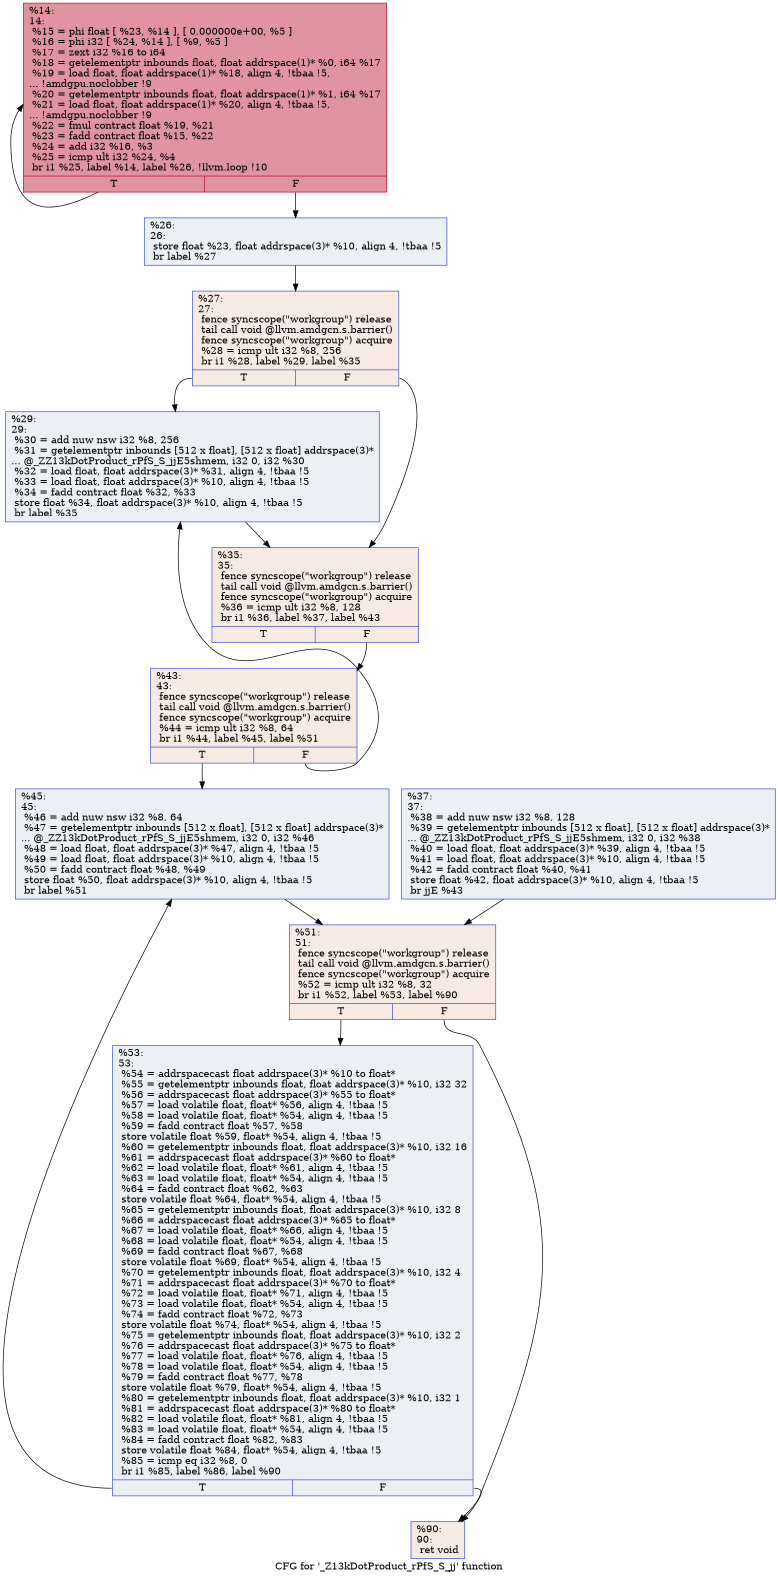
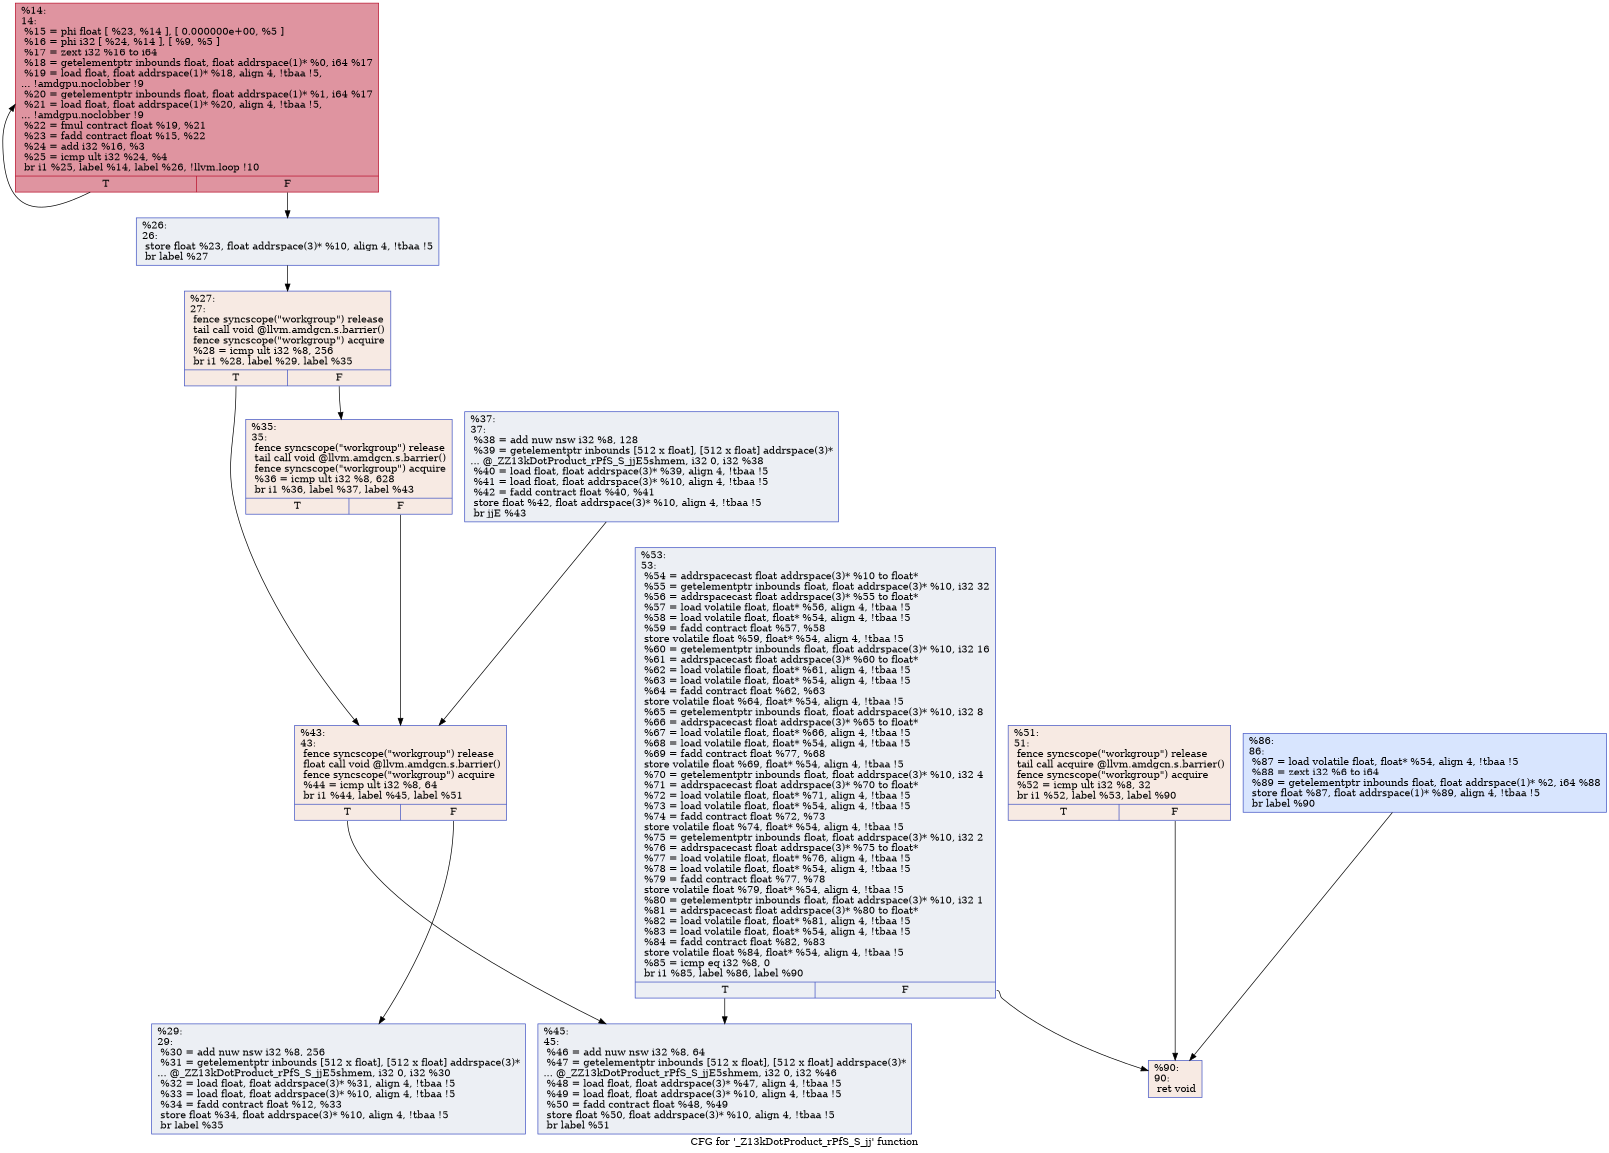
(177, 387) -> (256, 566)
(104, 493) -> (250, 1105)
(255, 532) -> none
(289, 608) -> (323, 479)
(254, 707) -> (401, 765)
none -> (1425, 773)
(301, 910) -> none
(487, 910) -> (525, 621)
(393, 964) -> (1119, 765)
(341, 1029) -> none
(211, 1252) -> (733, 754)
